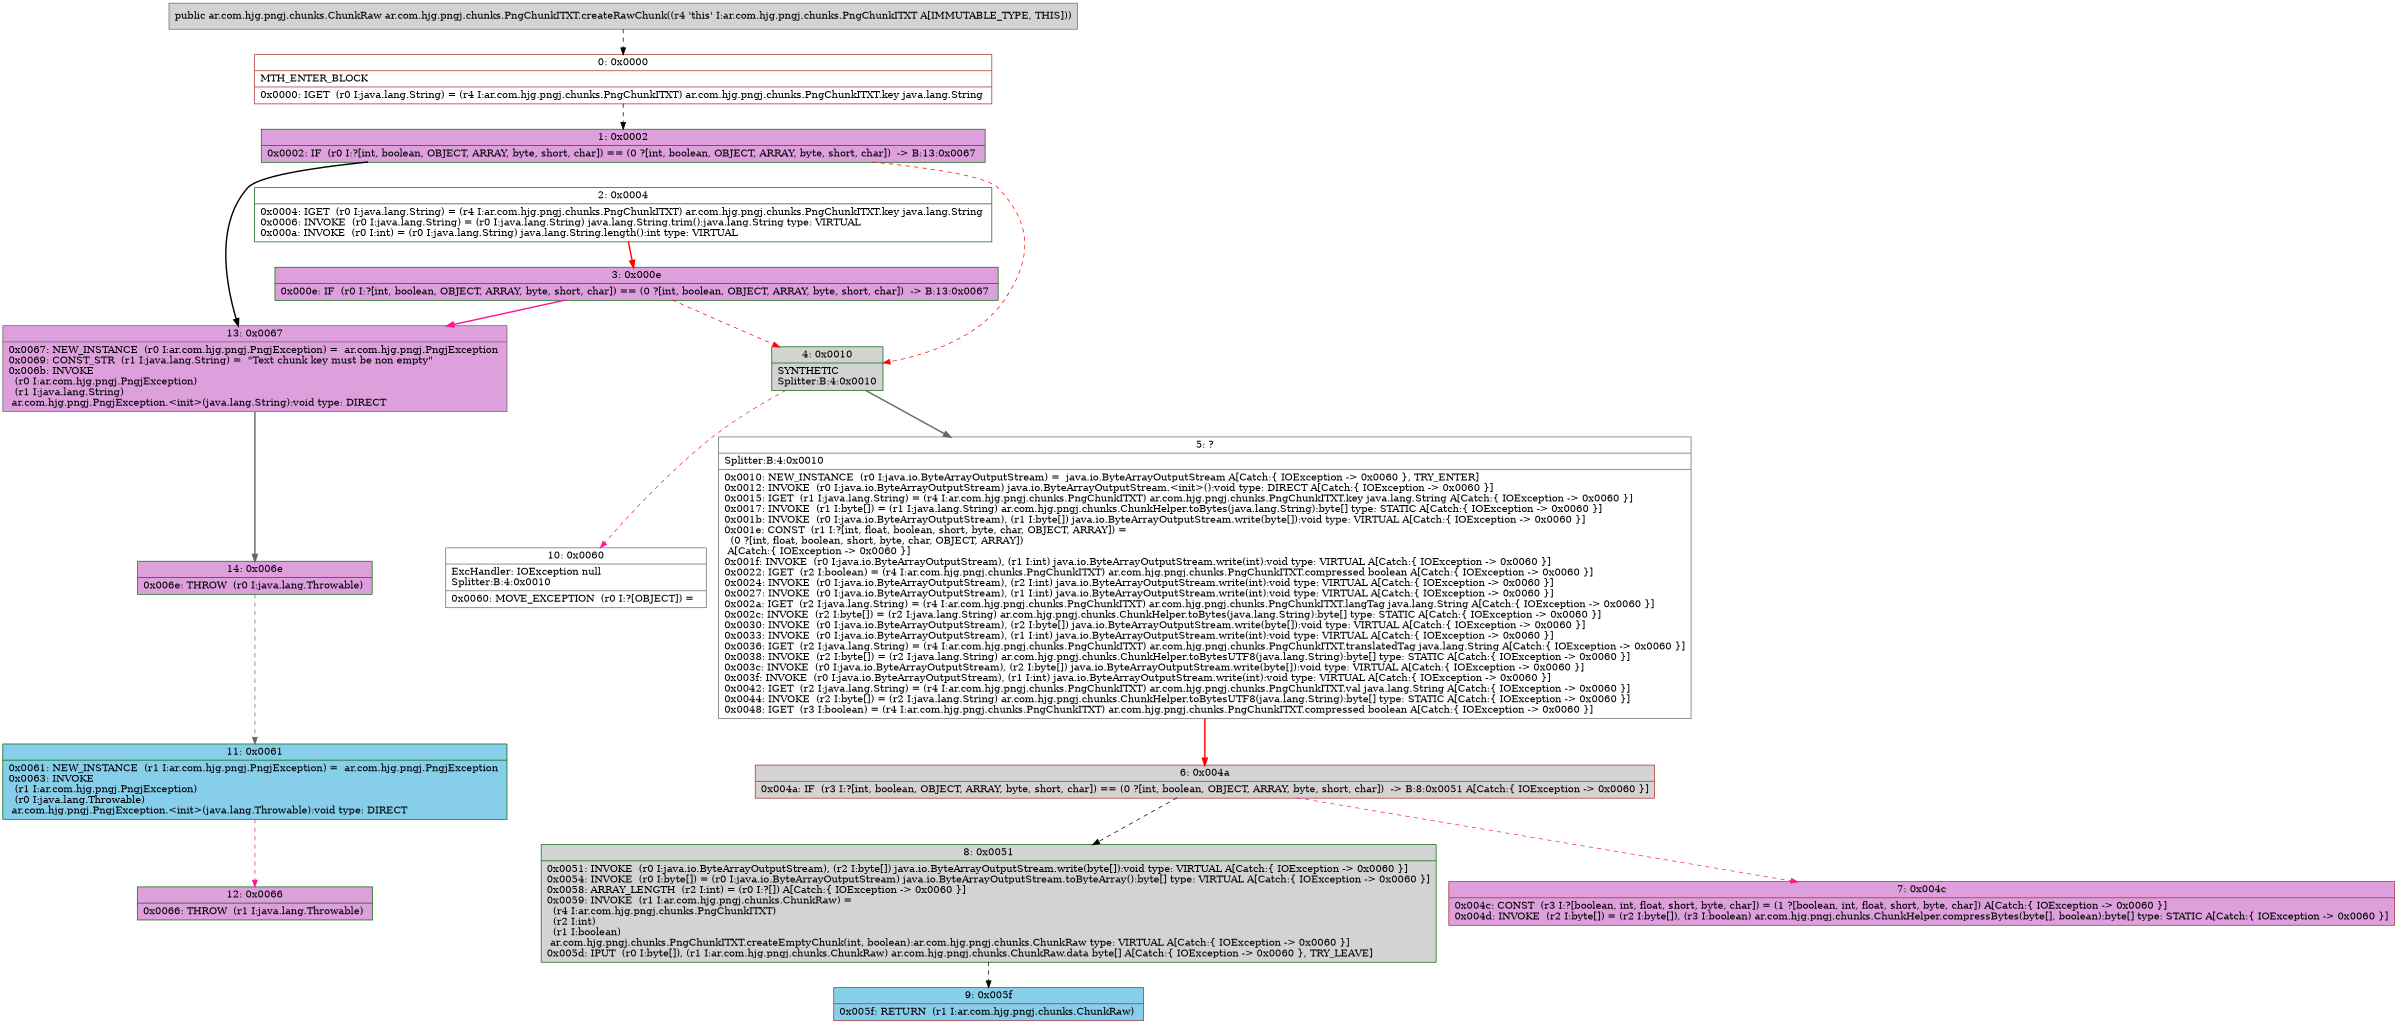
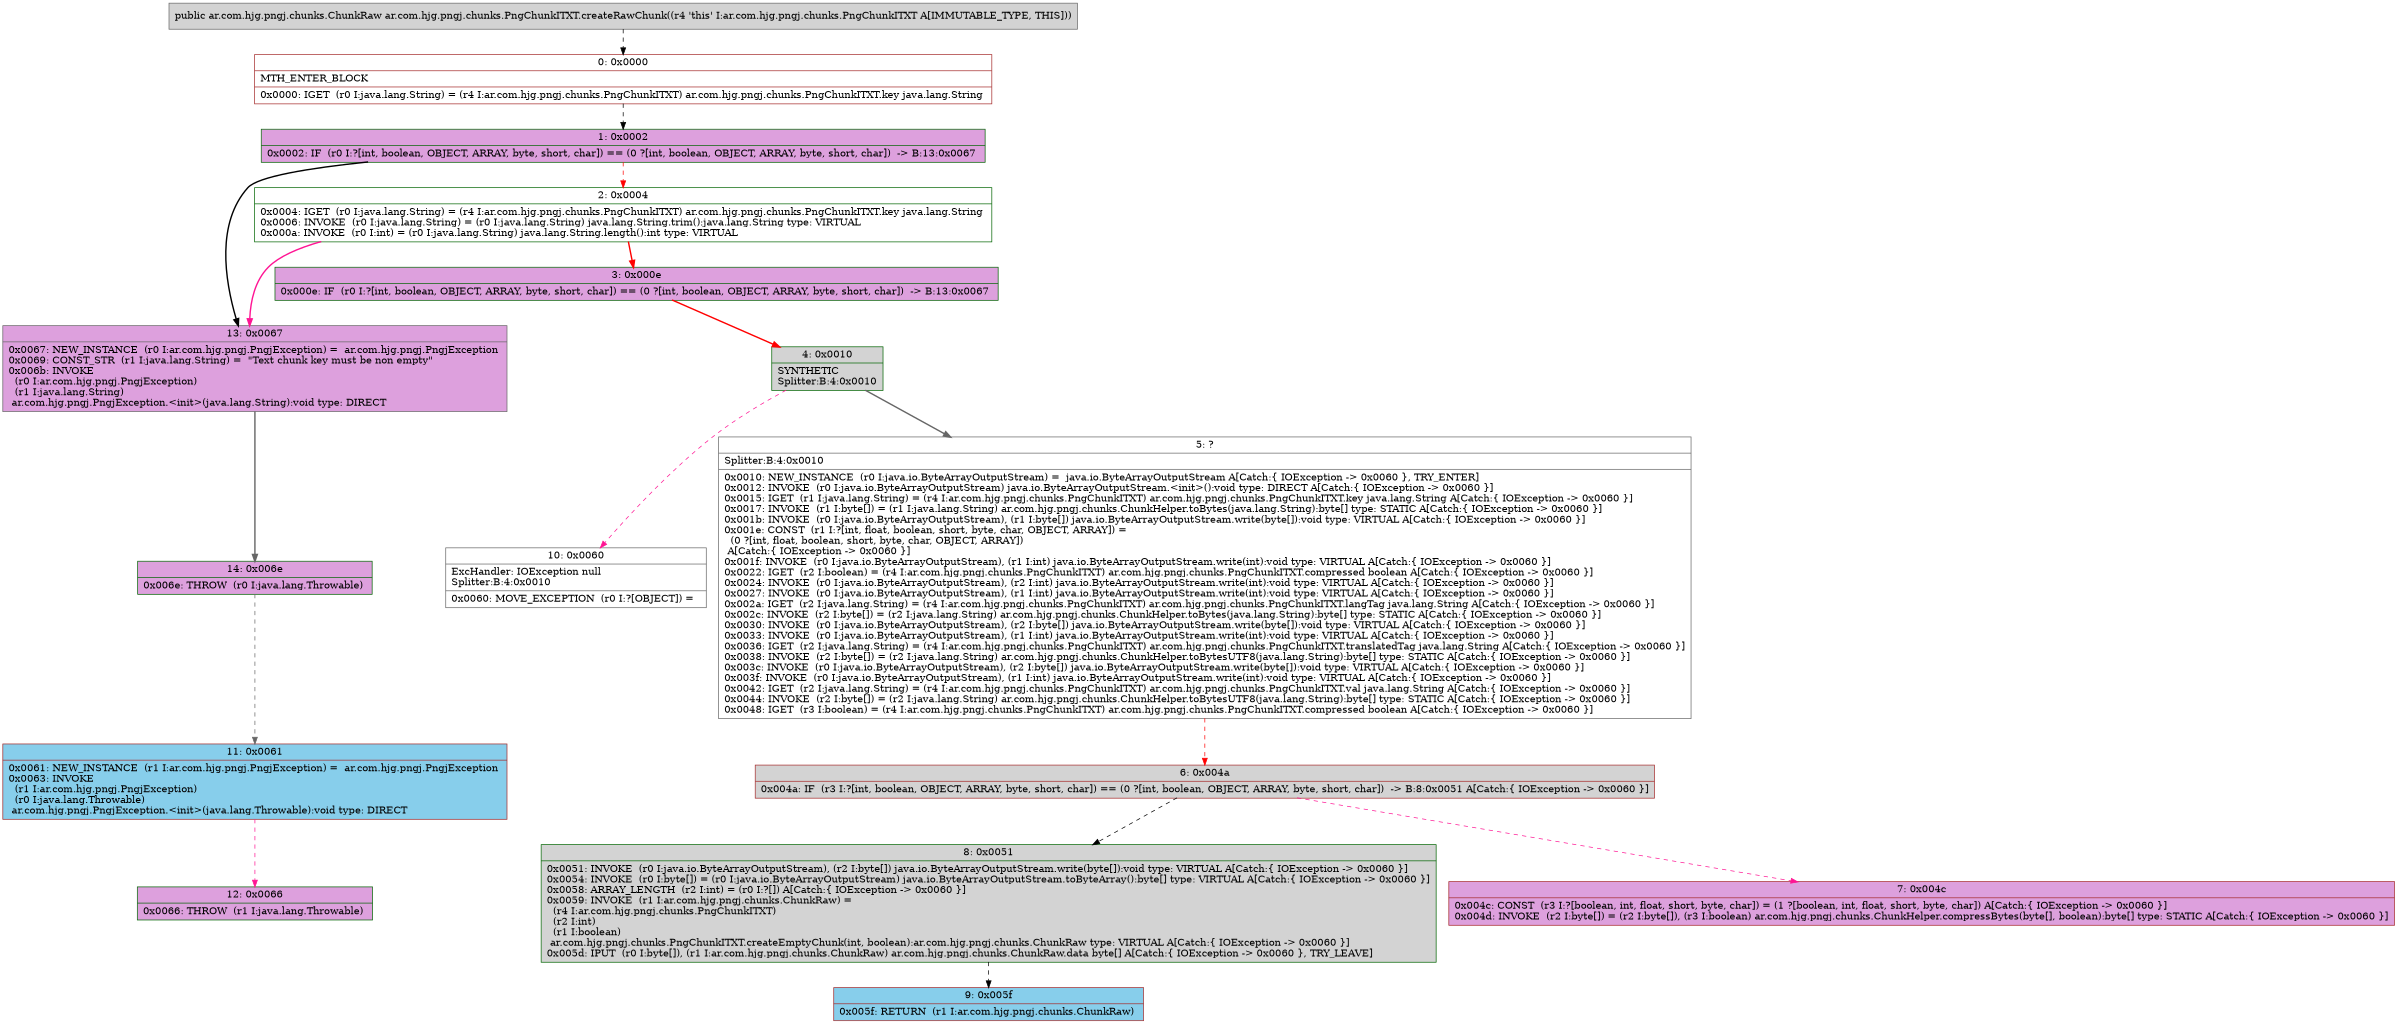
(1025, 244) -> (623, 171)
(510, 312) -> (270, 266)
(723, 322) -> (723, 322)
(1205, 738) -> (1205, 738)
(255, 782) -> (255, 782)
